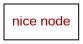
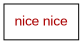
(41, 22) -> (41, 22)
